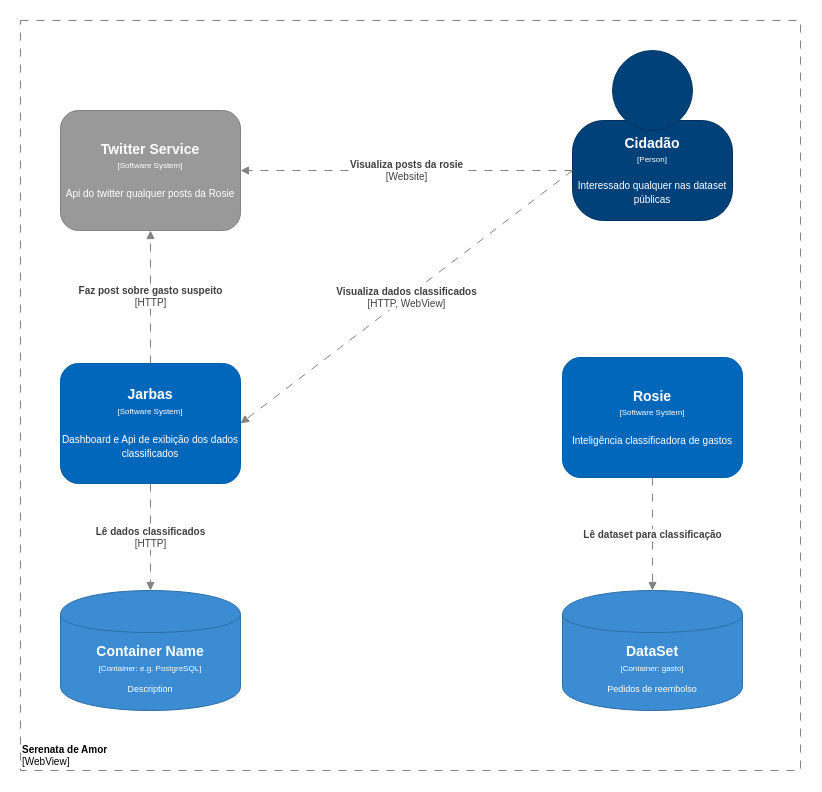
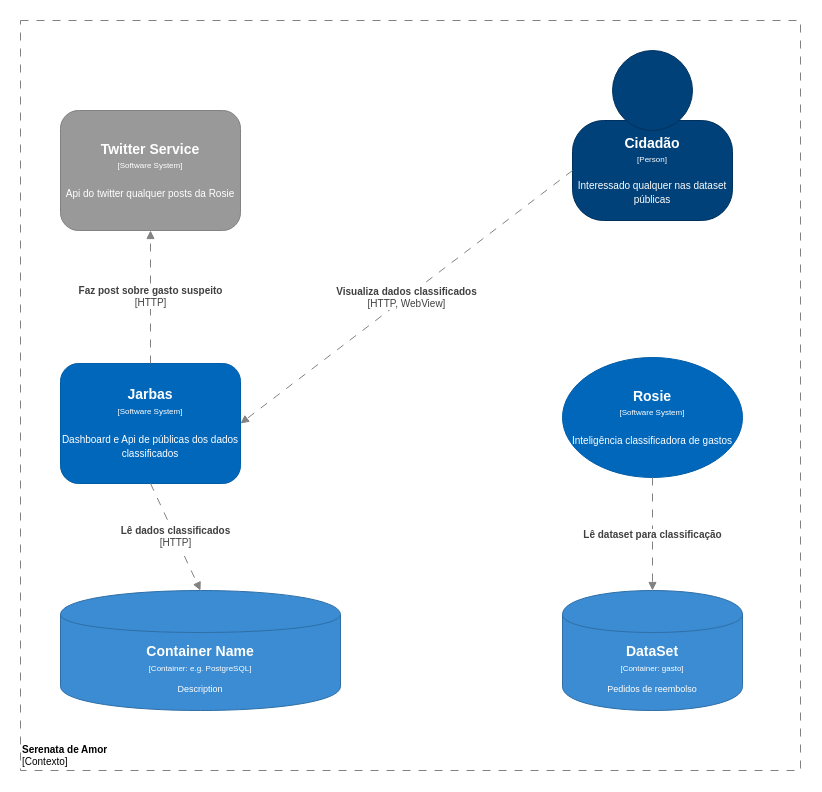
(518, 171) -> none
(653, 418) -> (653, 418)
(151, 424) -> (151, 424)
(151, 651) -> (201, 651)
(65, 756) -> (65, 756)
